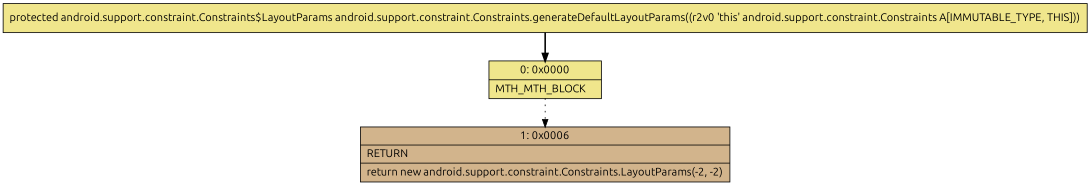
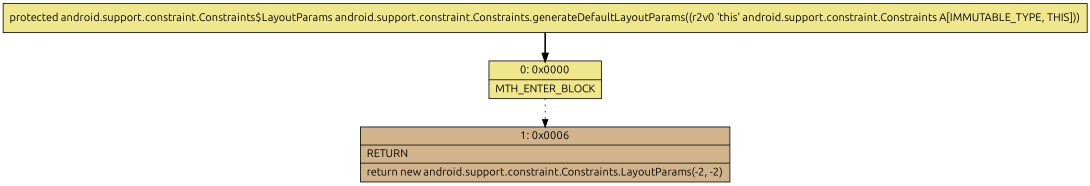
(540, 89) -> (545, 89)
